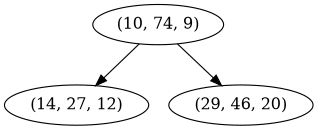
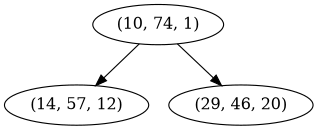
(158, 25) -> (158, 25)
(77, 105) -> (77, 105)
